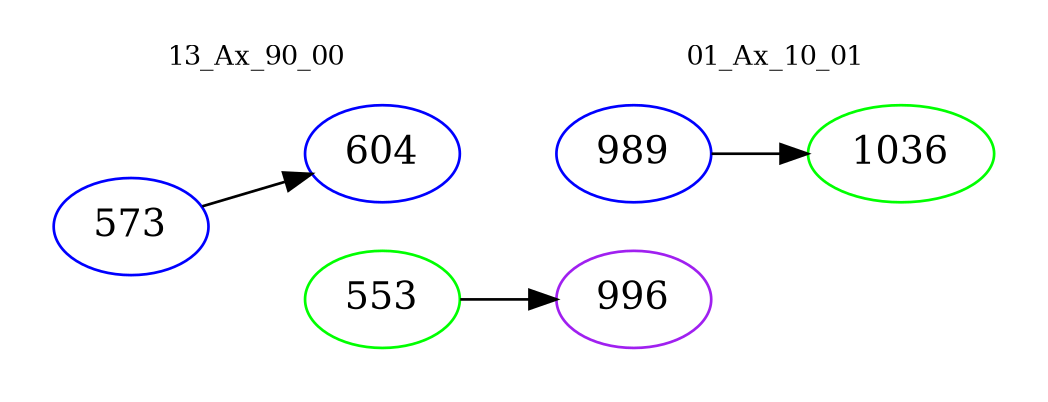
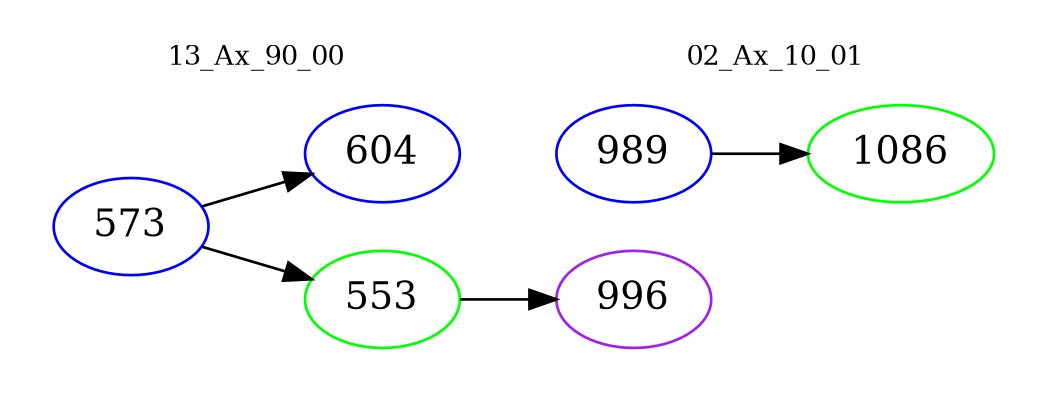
(775, 58) -> (775, 58)
(901, 154) -> (901, 154)
none -> (244, 259)
